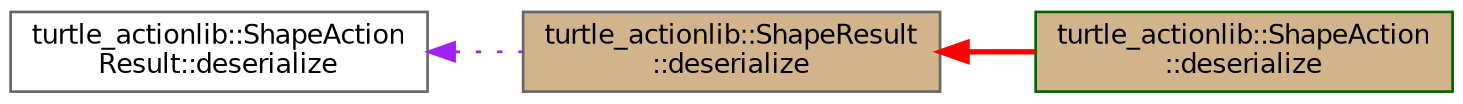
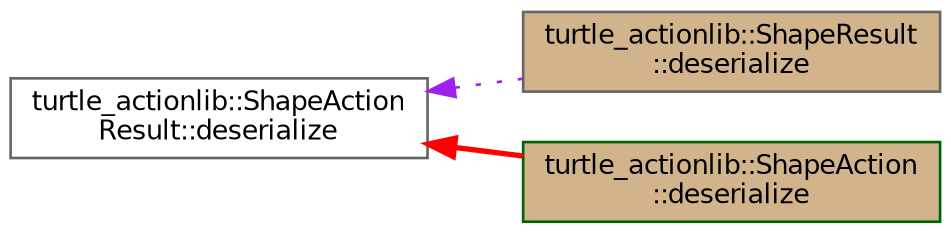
(1001, 52) -> (489, 152)
